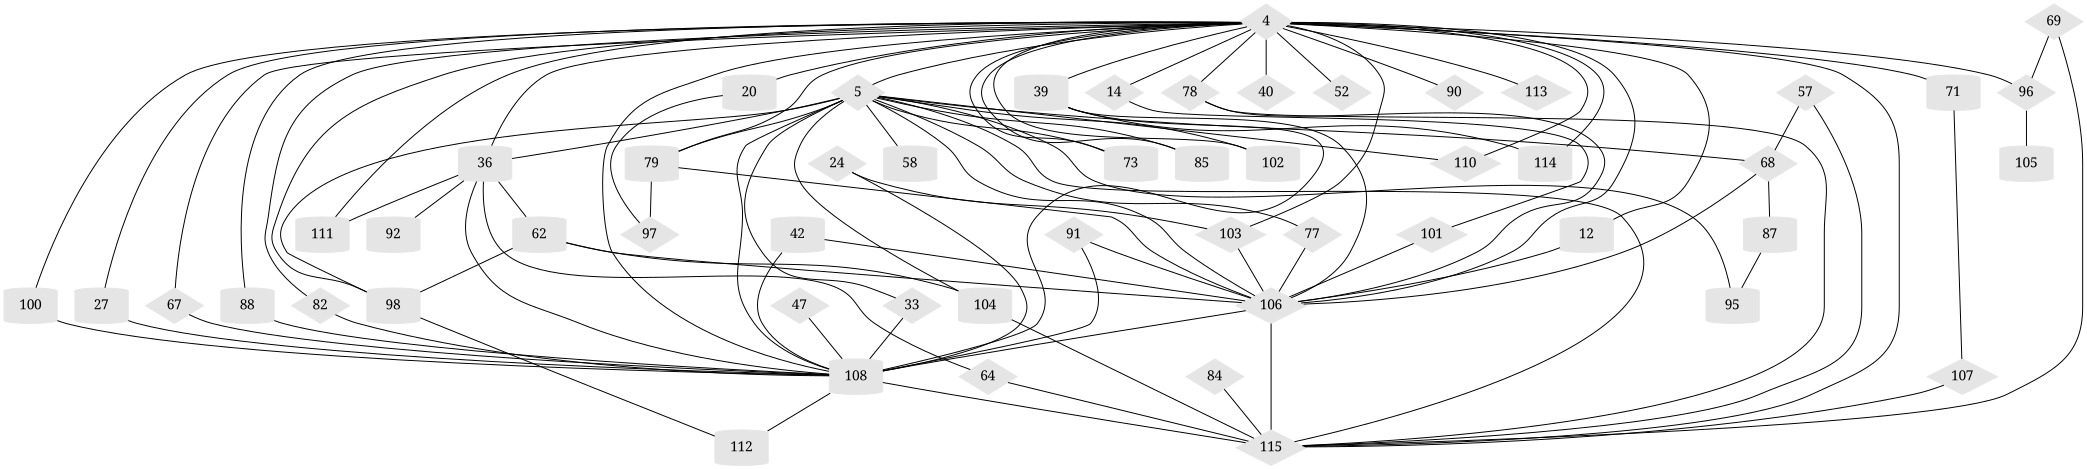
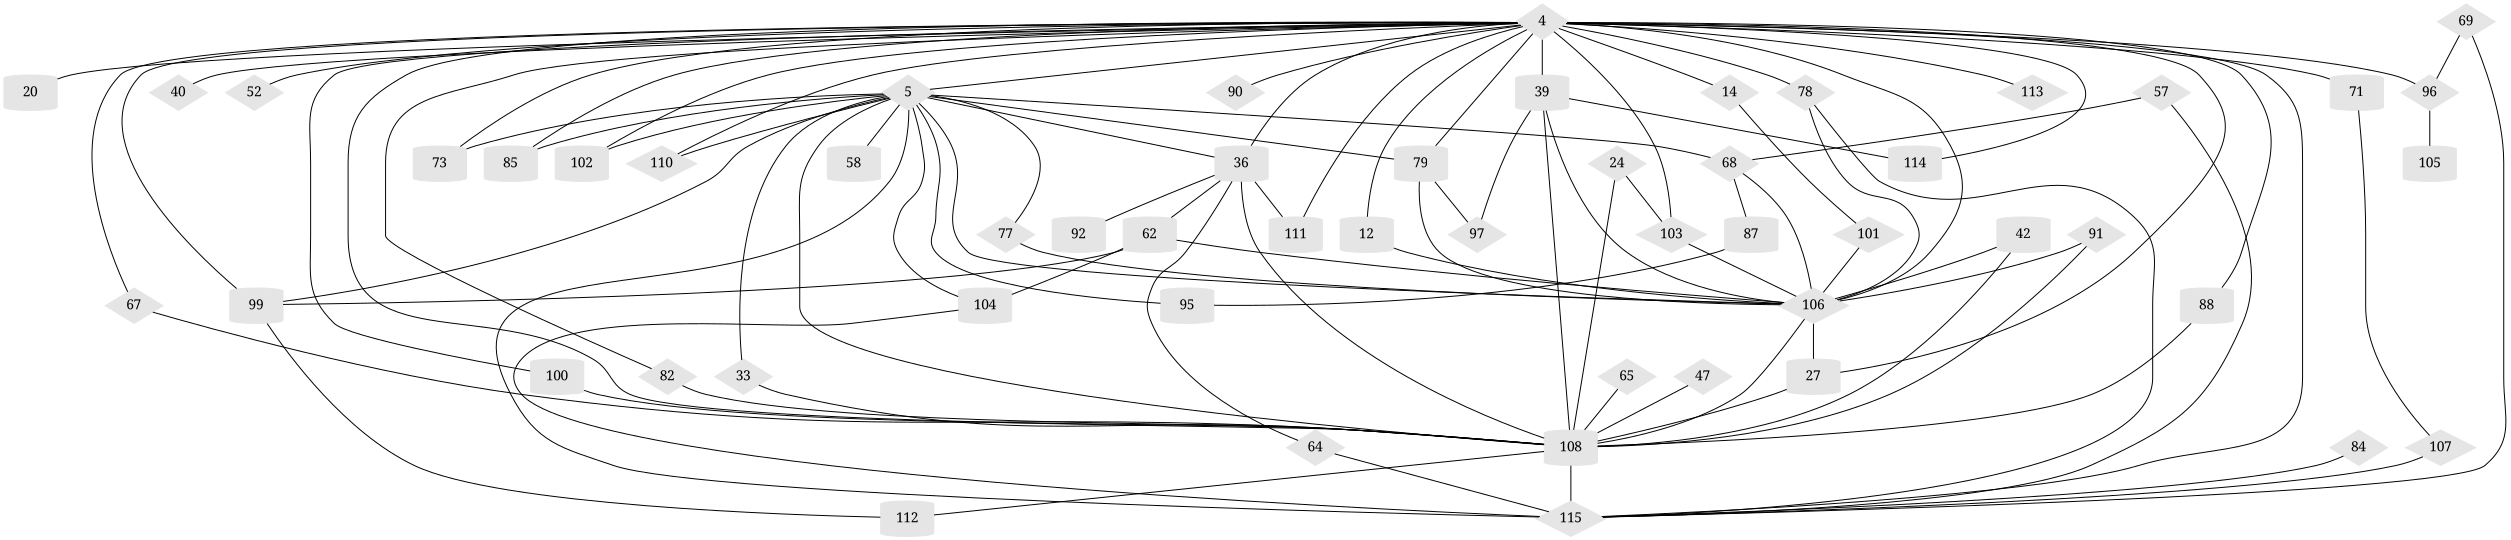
(628, 133) -> (1502, 163)
(393, 306) -> (256, 306)
(1271, 377) -> (1813, 341)
none -> (1627, 377)
